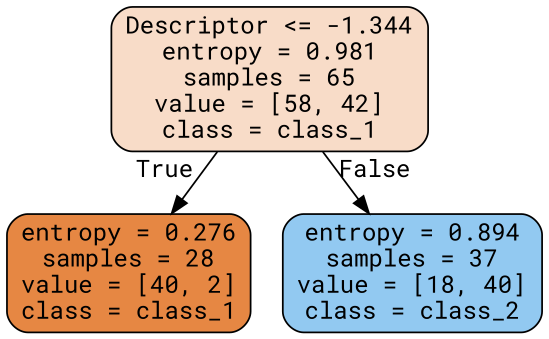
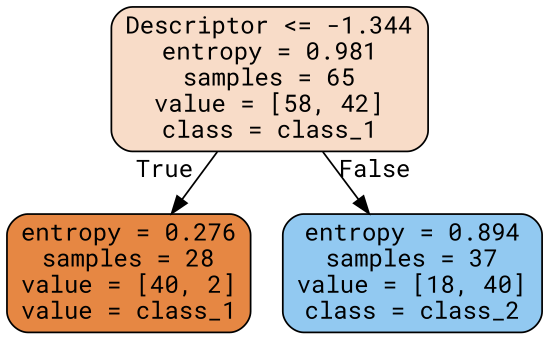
(129, 273) -> (129, 273)
